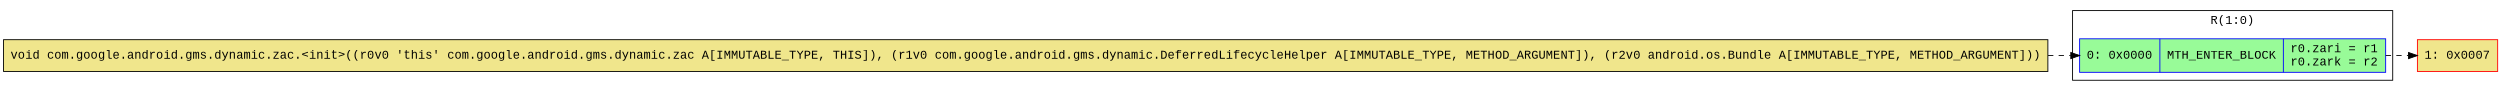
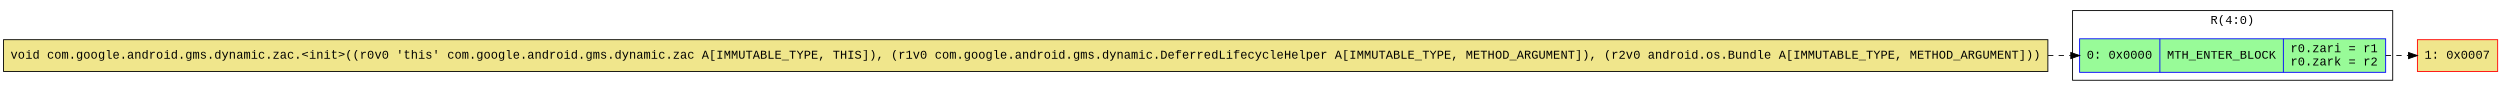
(2233, 21) -> (2233, 21)
